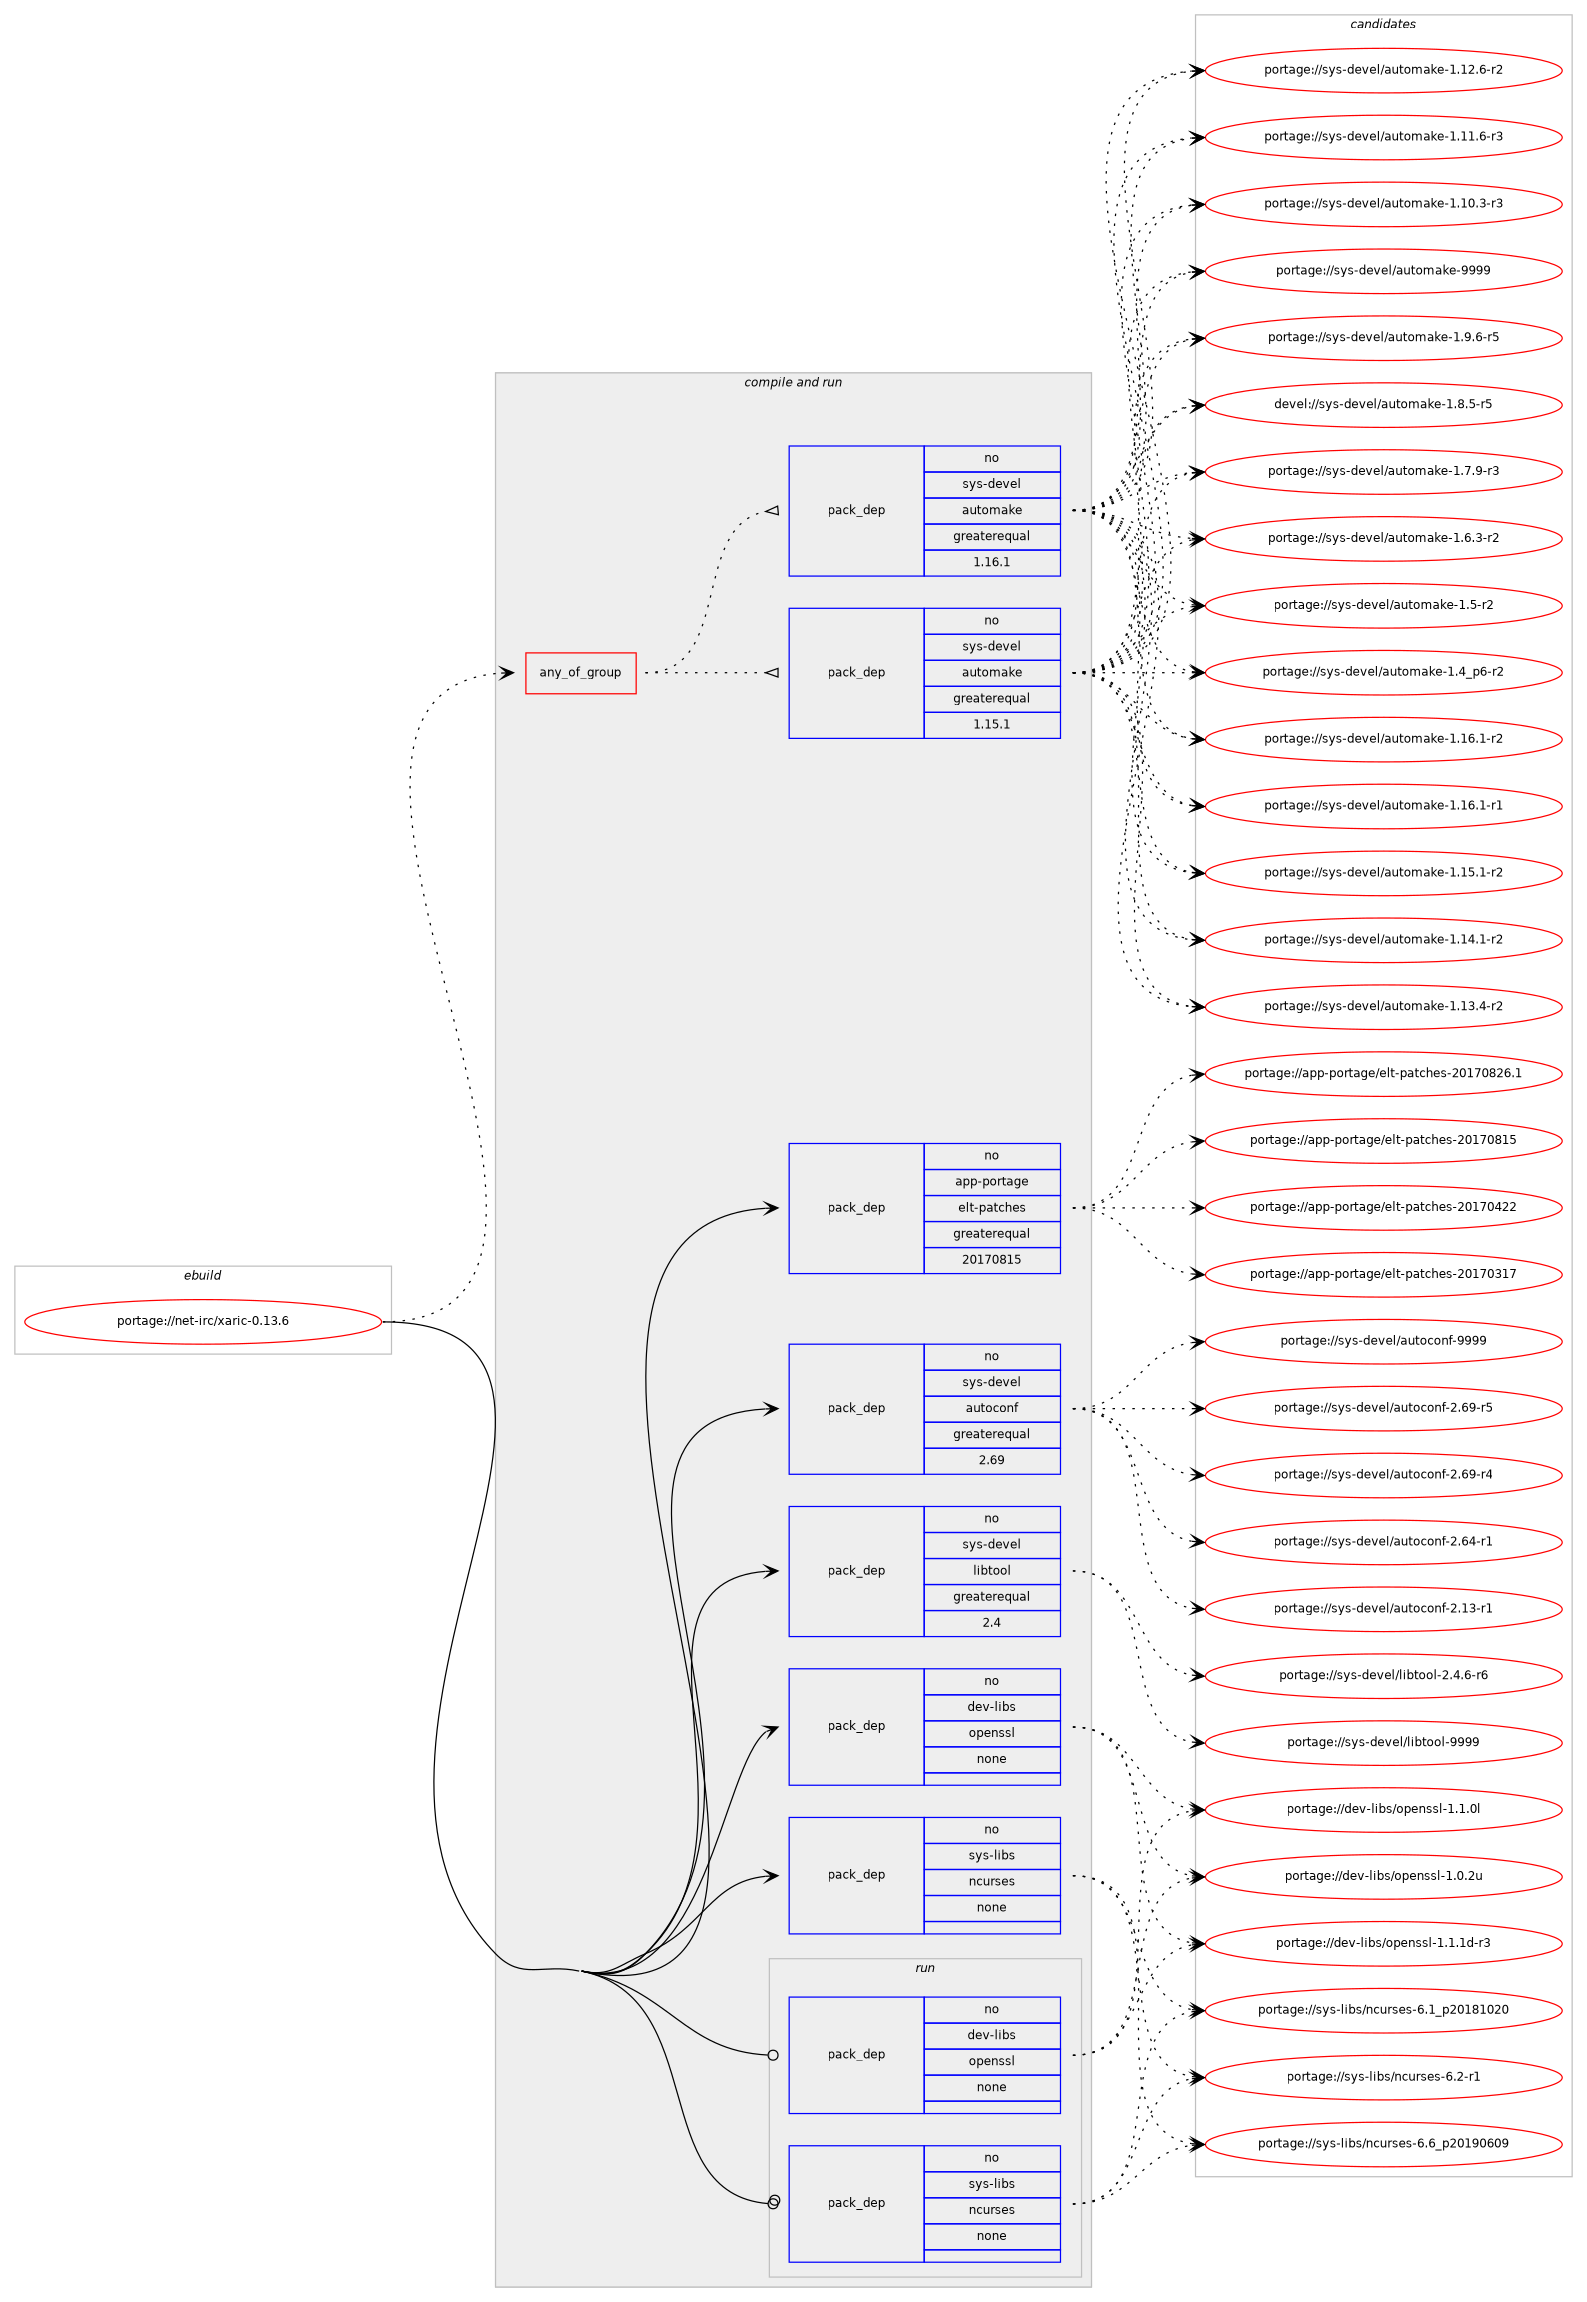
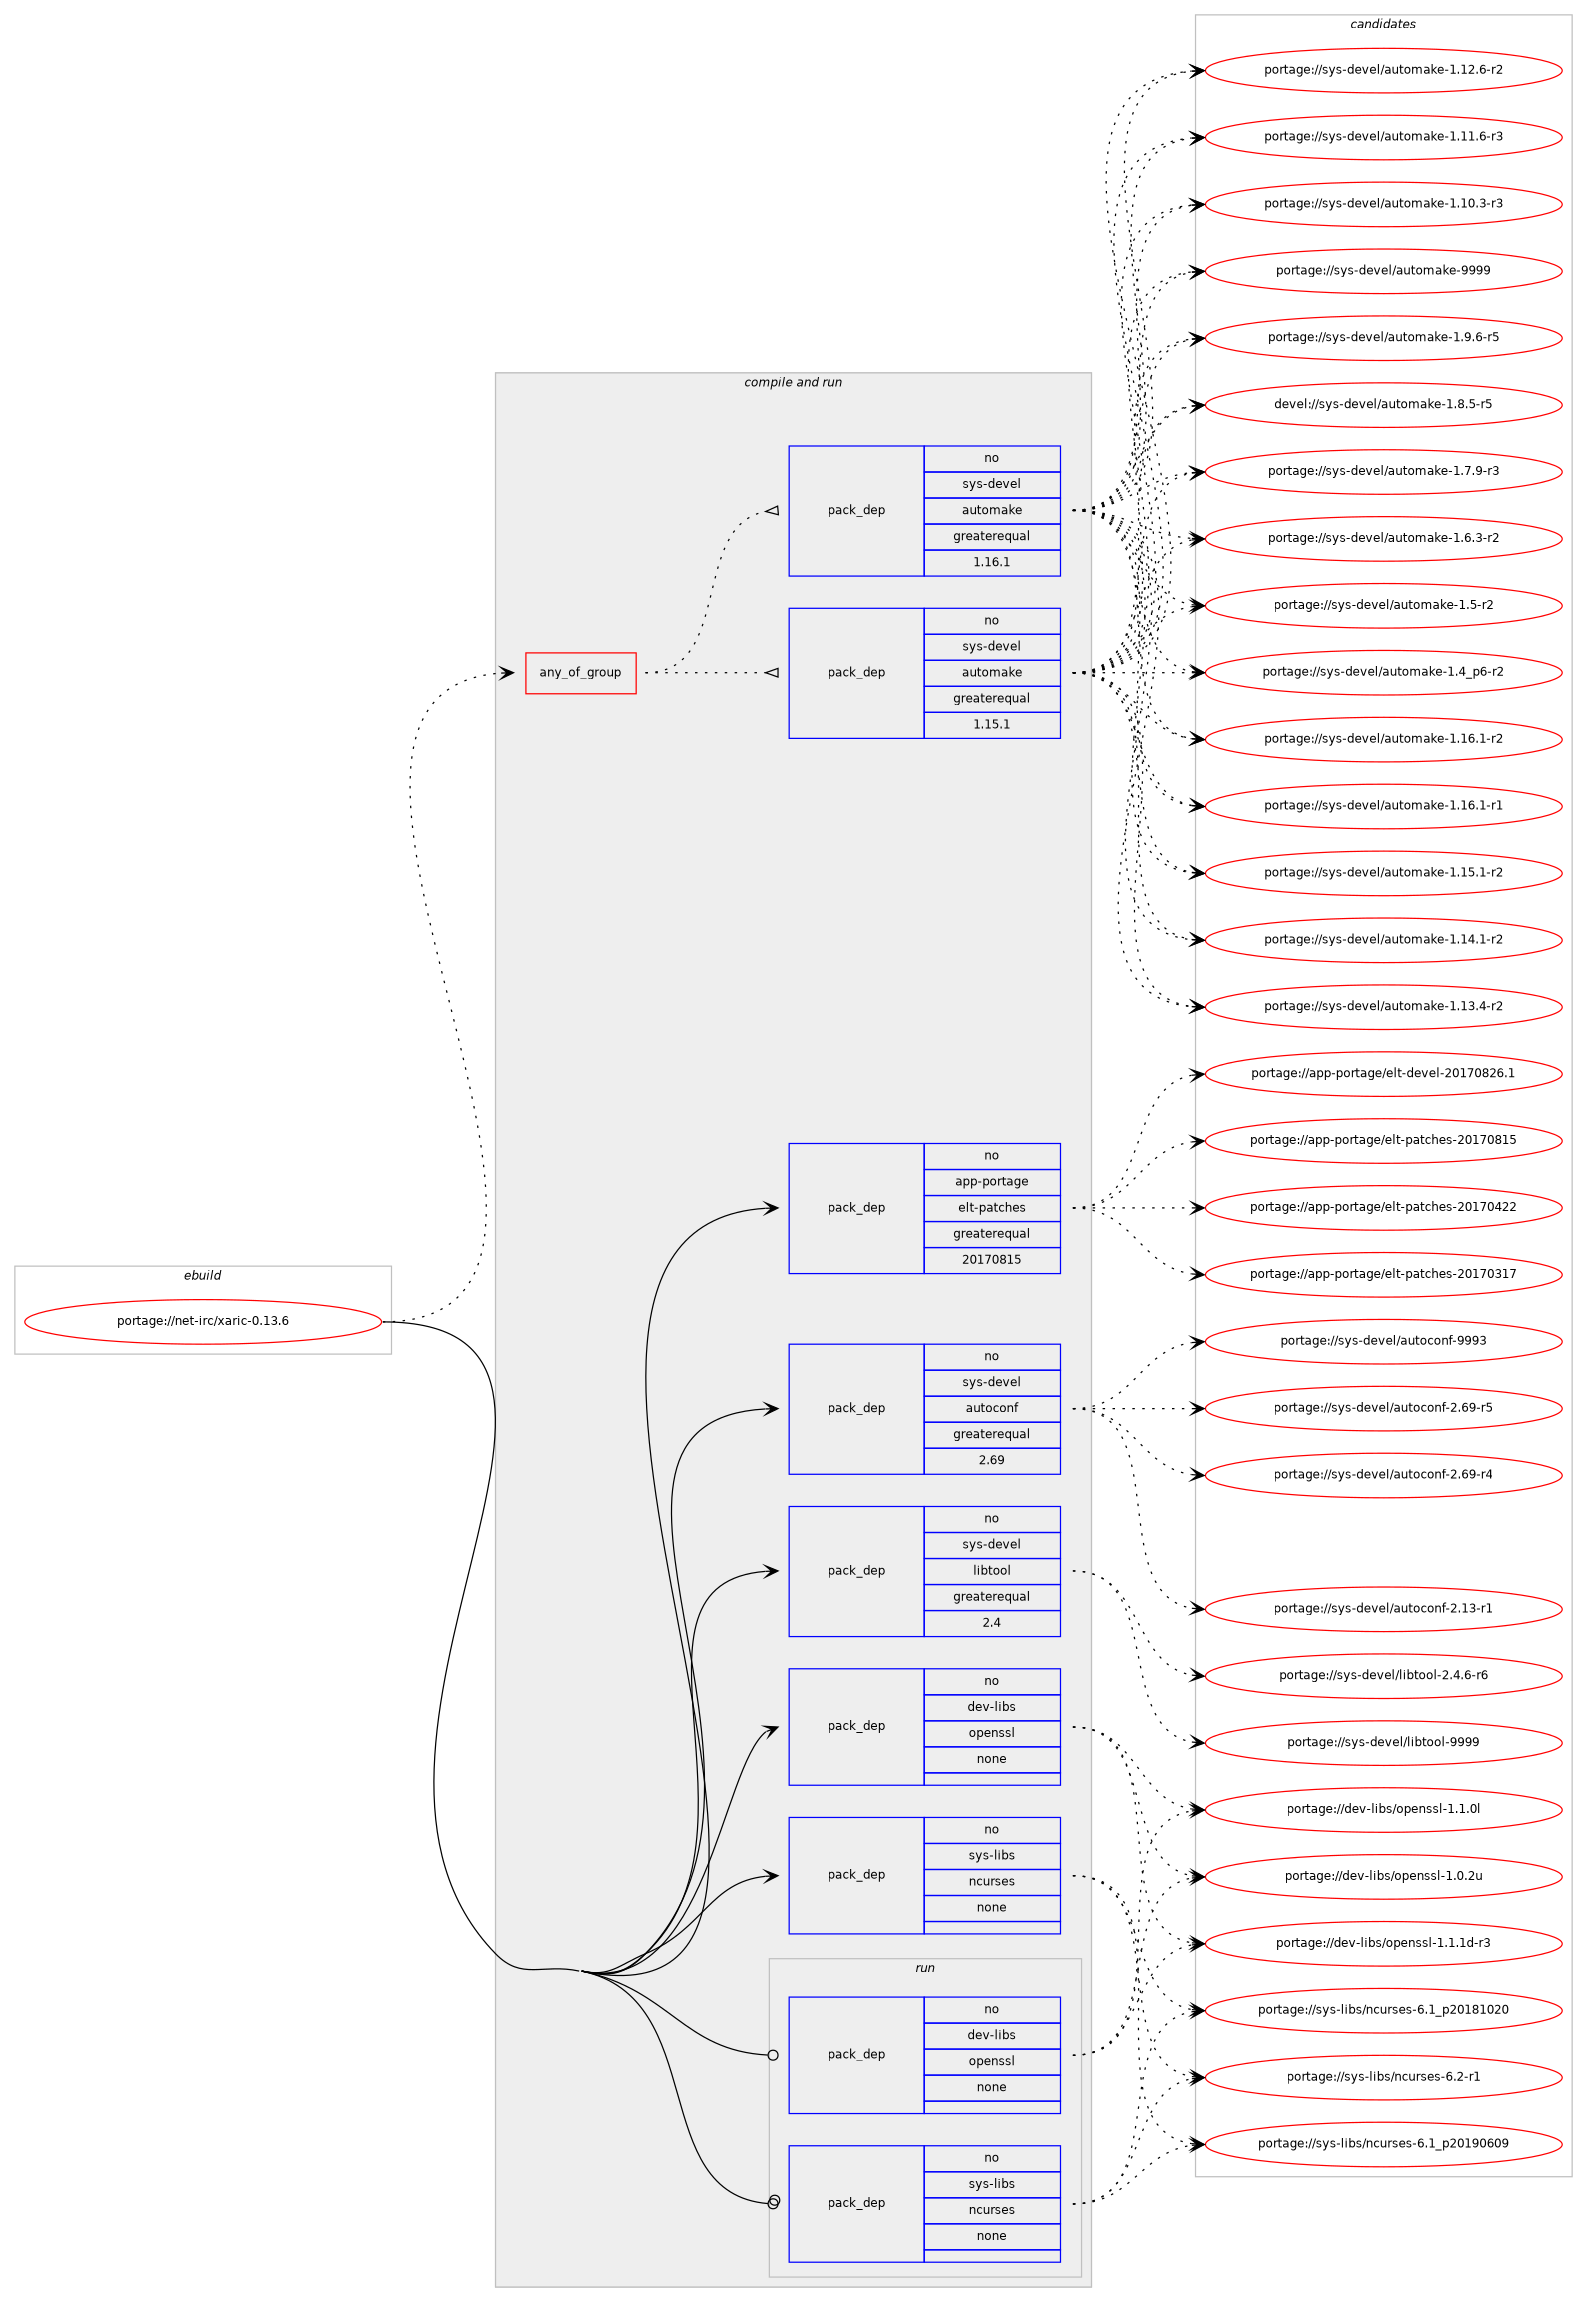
(1384, 1074) -> (1384, 1074)
(1384, 1342) -> (1384, 1342)
(1384, 1542) -> none
(1384, 2145) -> (1384, 2145)
